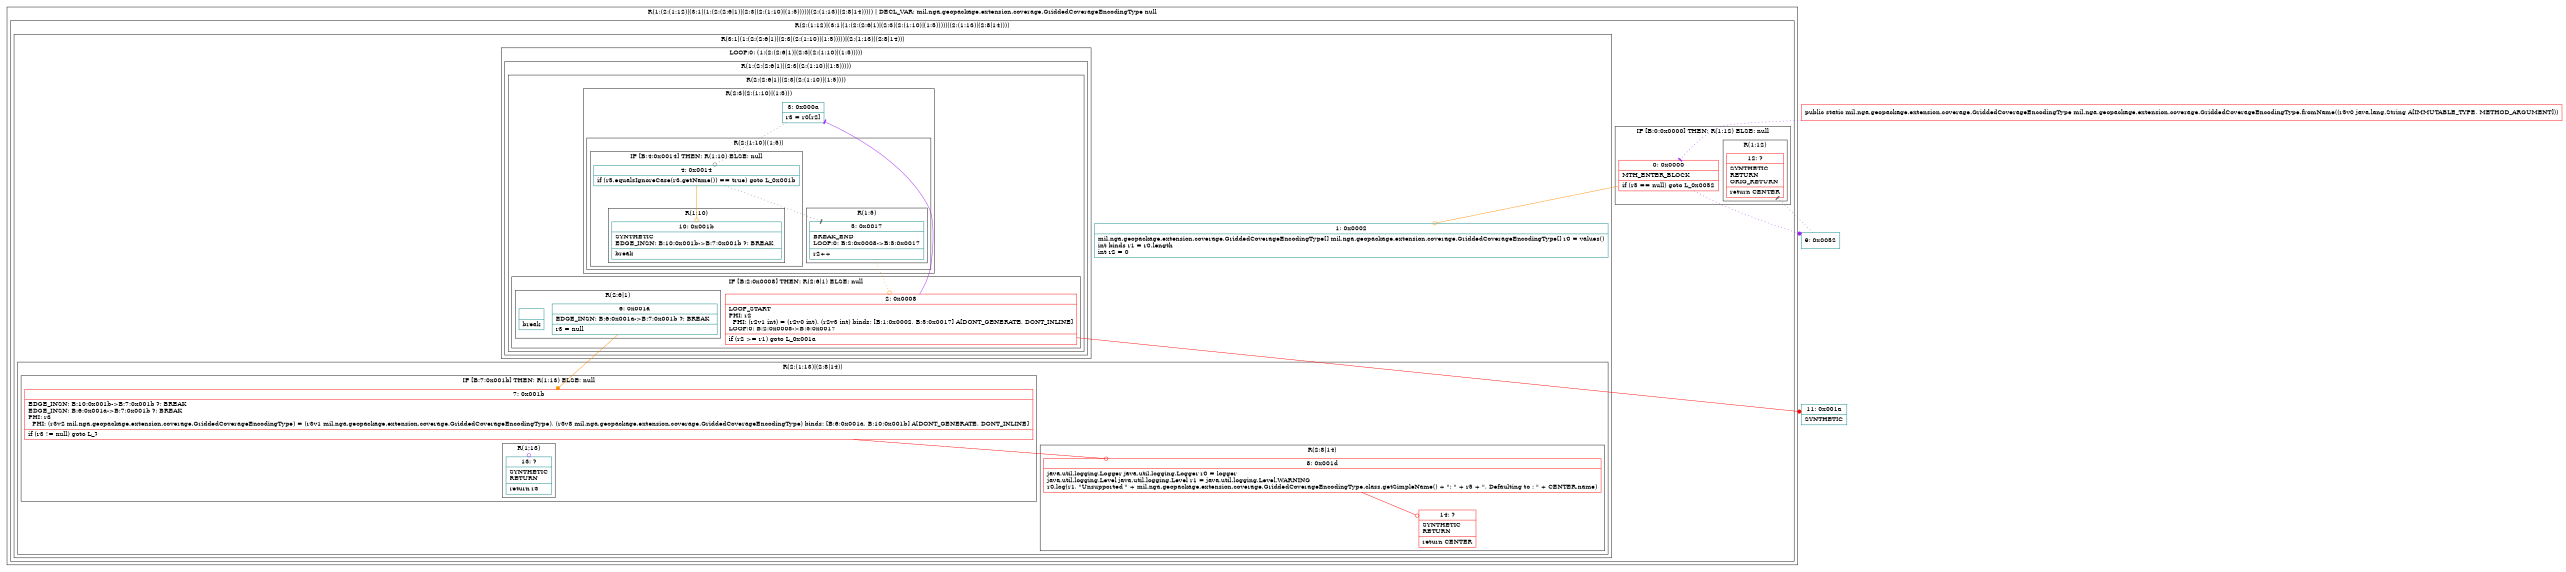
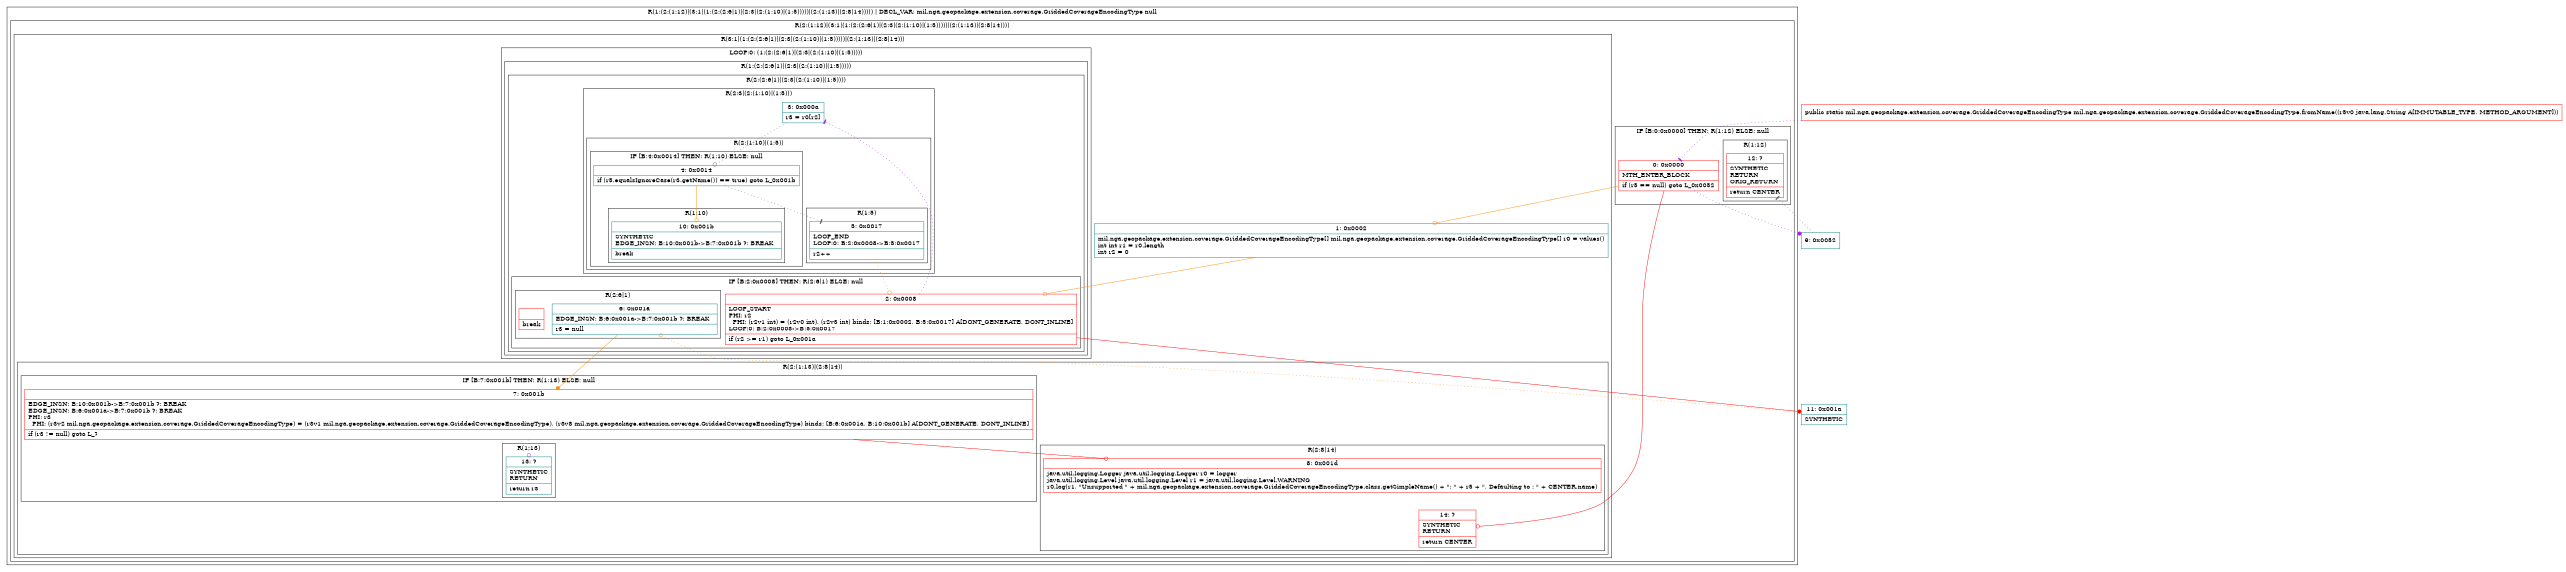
(916, 188) -> (916, 188)
(834, 237) -> (831, 237)
(1136, 246) -> (1131, 246)
none -> (1151, 276)
(531, 319) -> (531, 319)
none -> (1230, 371)
(1388, 504) -> (1642, 416)
